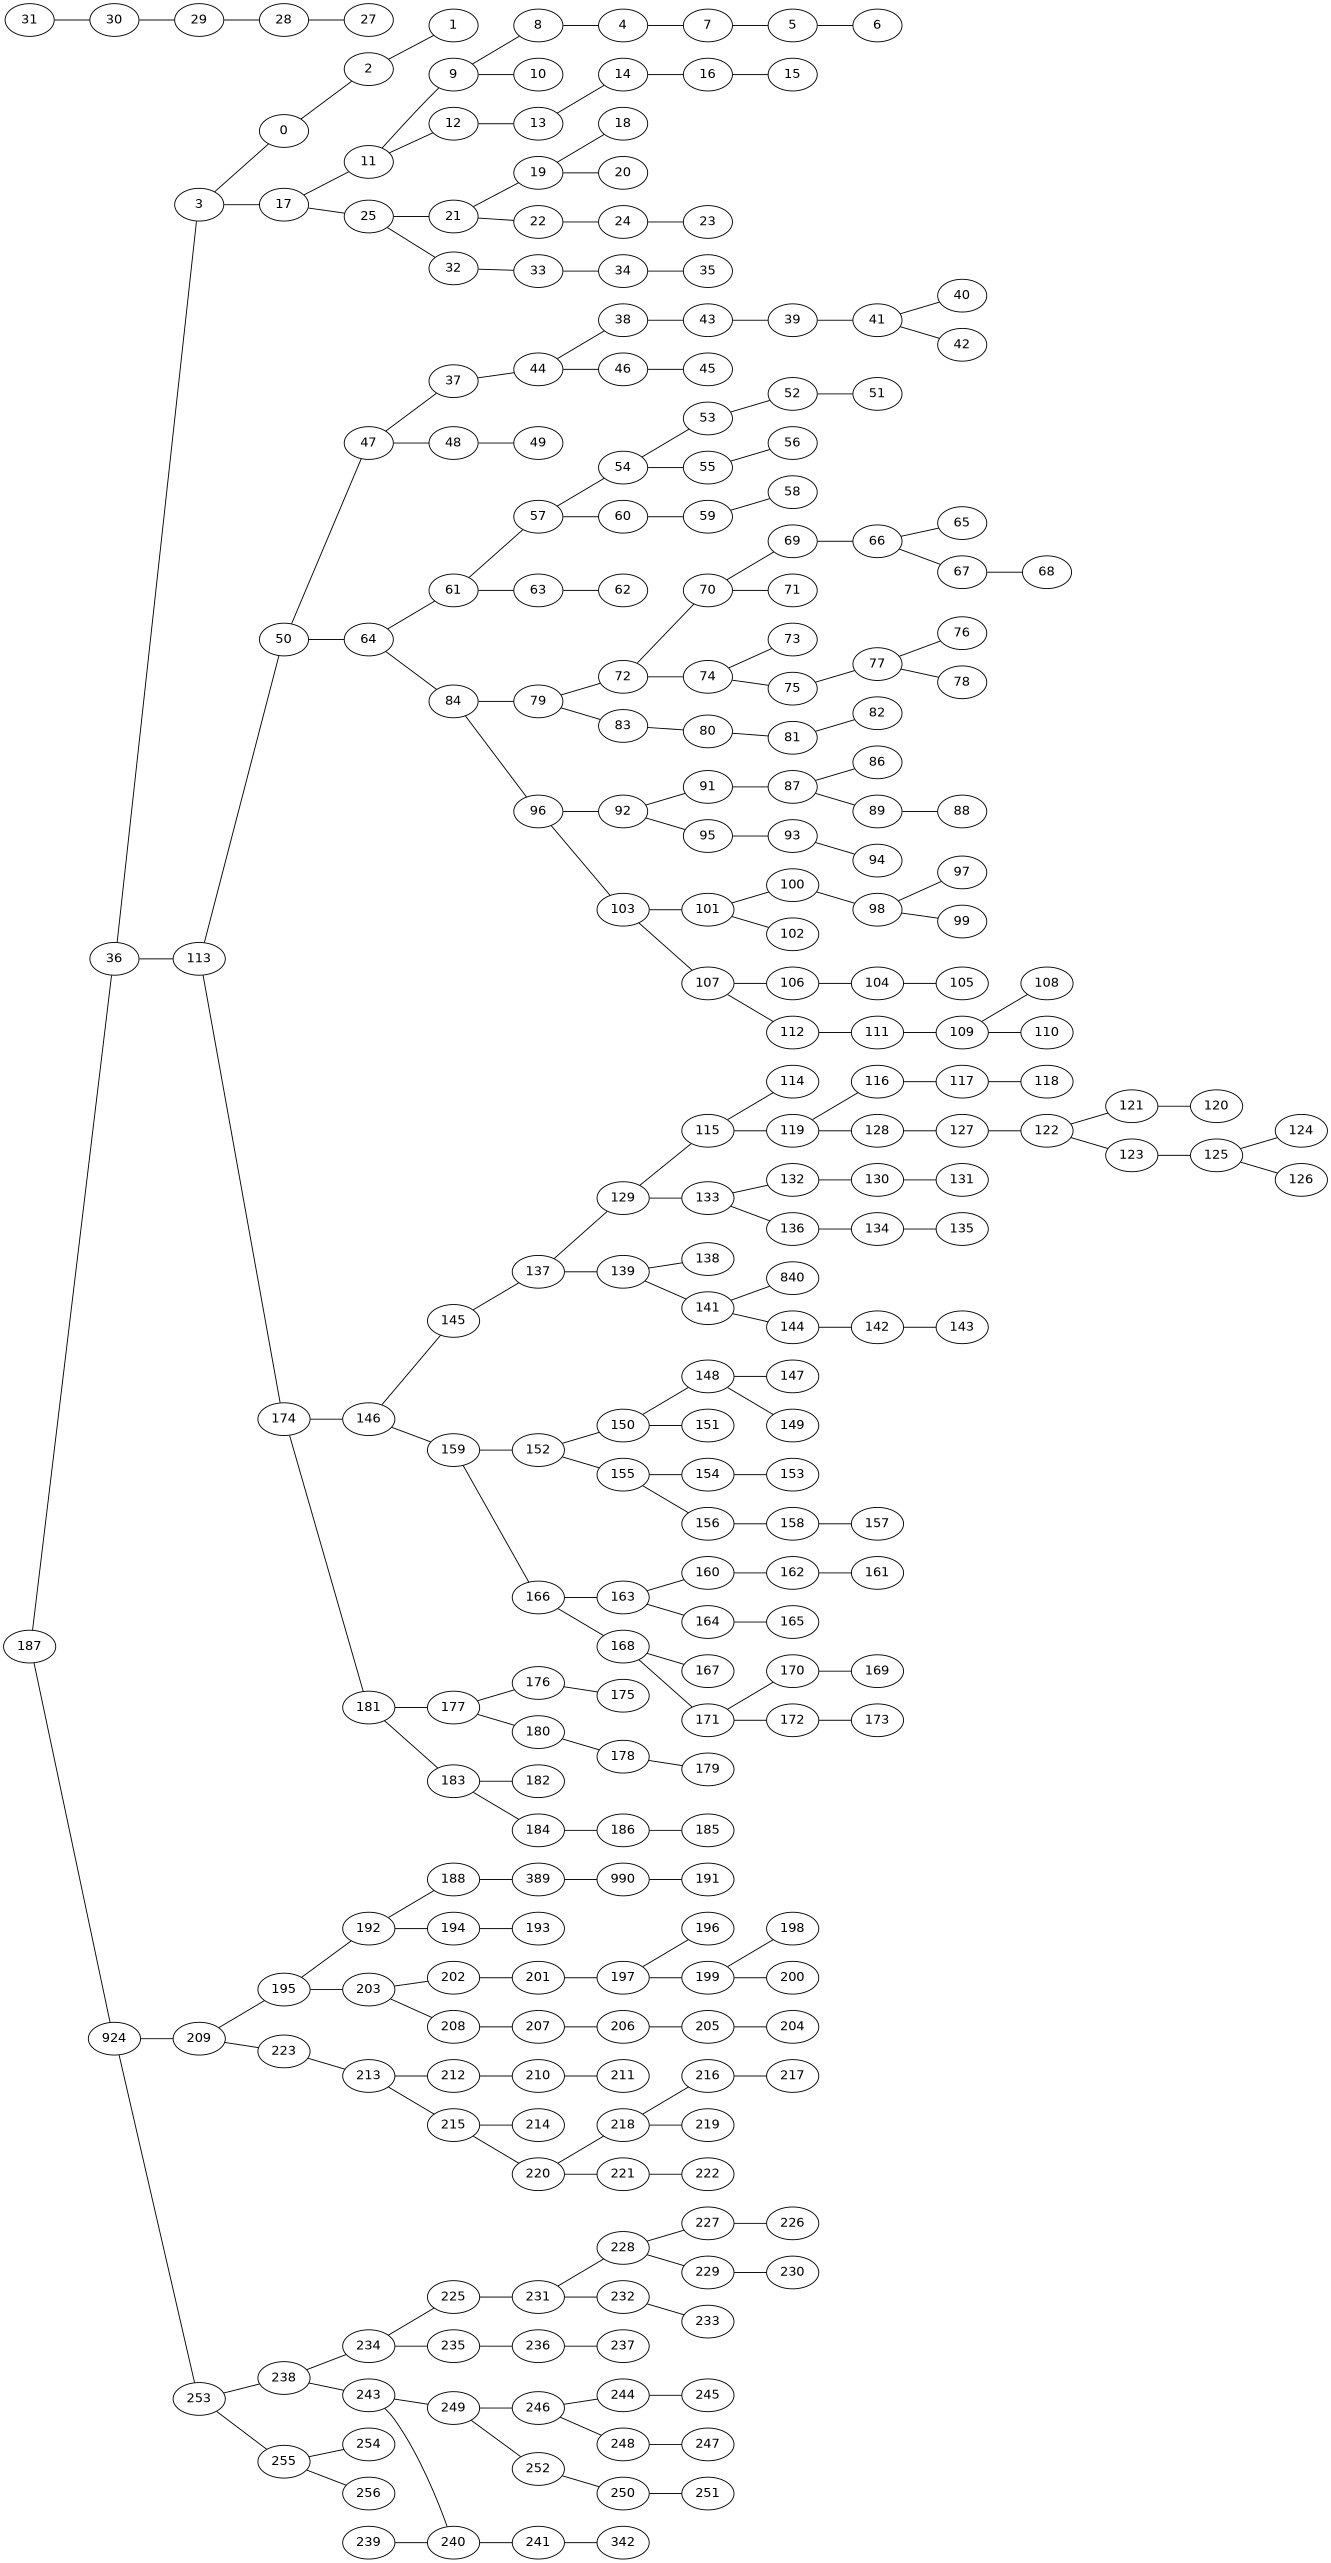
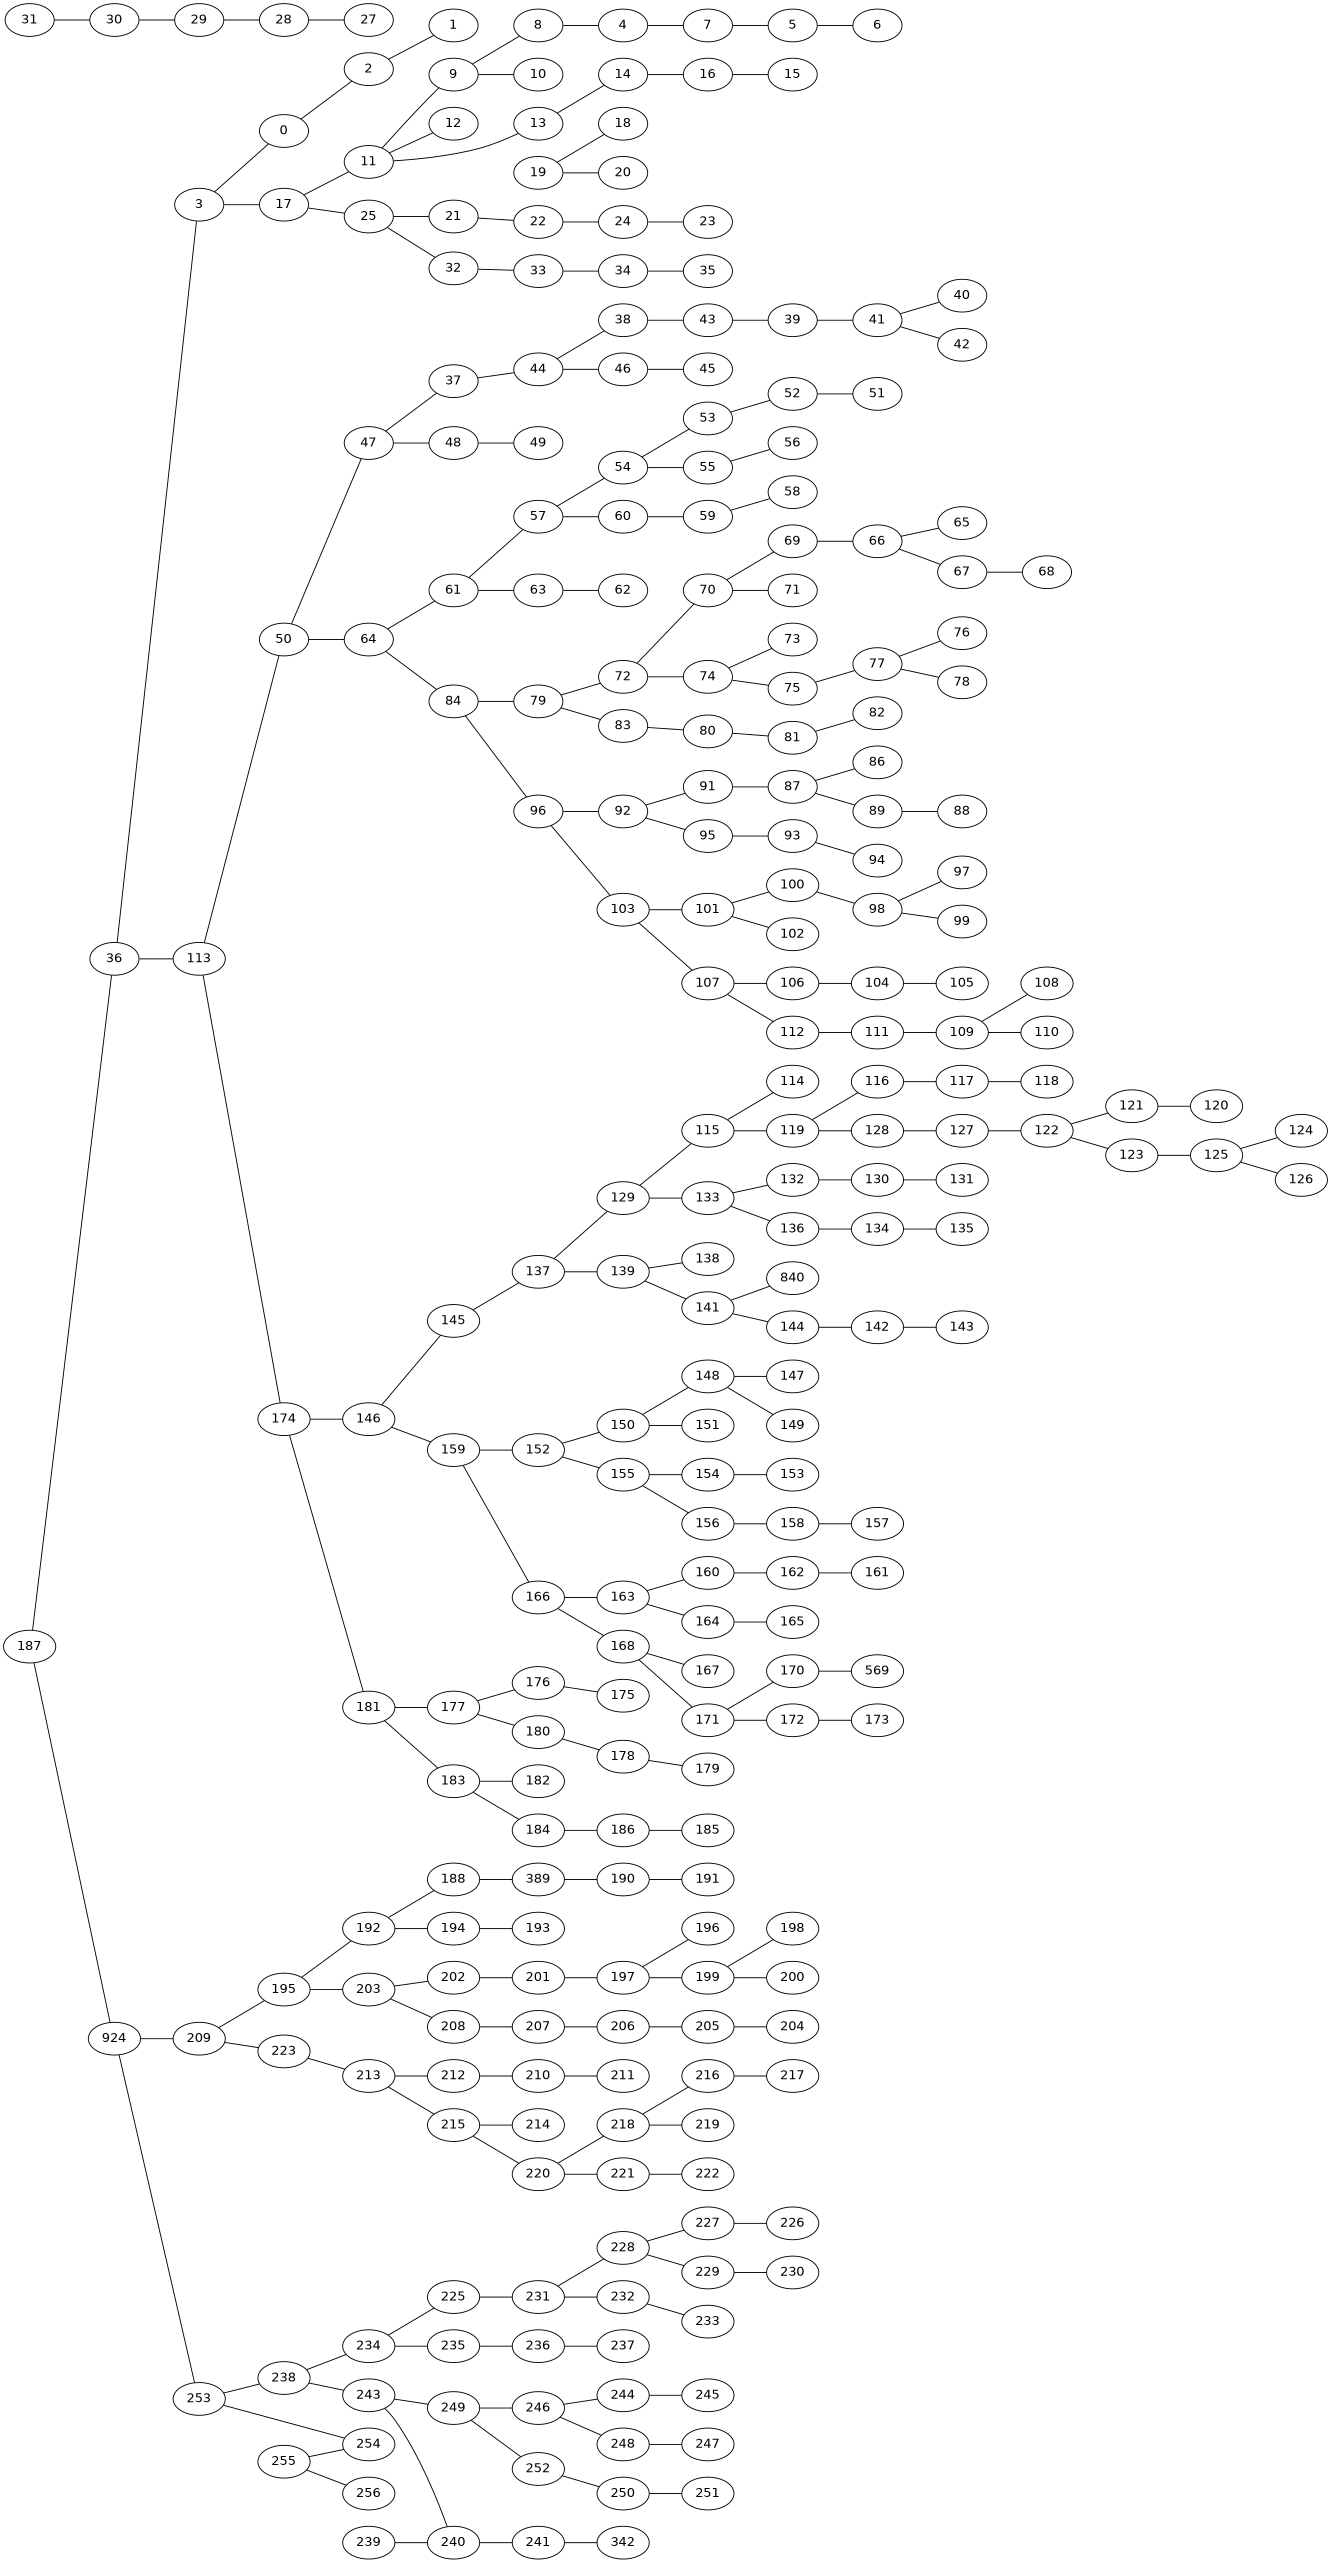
(496, 124) -> (457, 153)
(496, 195) -> none
(877, 1671) -> (877, 1671)
(623, 1879) -> (623, 1879)
(242, 2430) -> (284, 2422)
